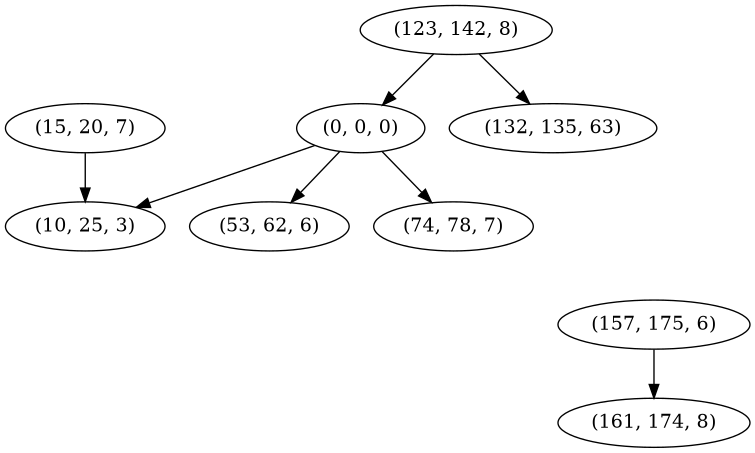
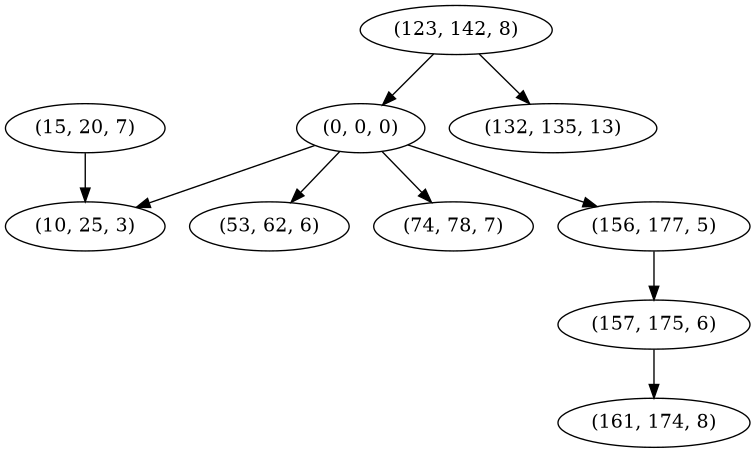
(553, 128) -> (553, 128)
none -> (654, 226)
